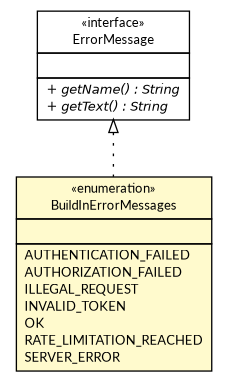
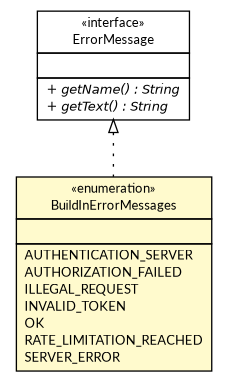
(108, 256) -> (109, 256)
